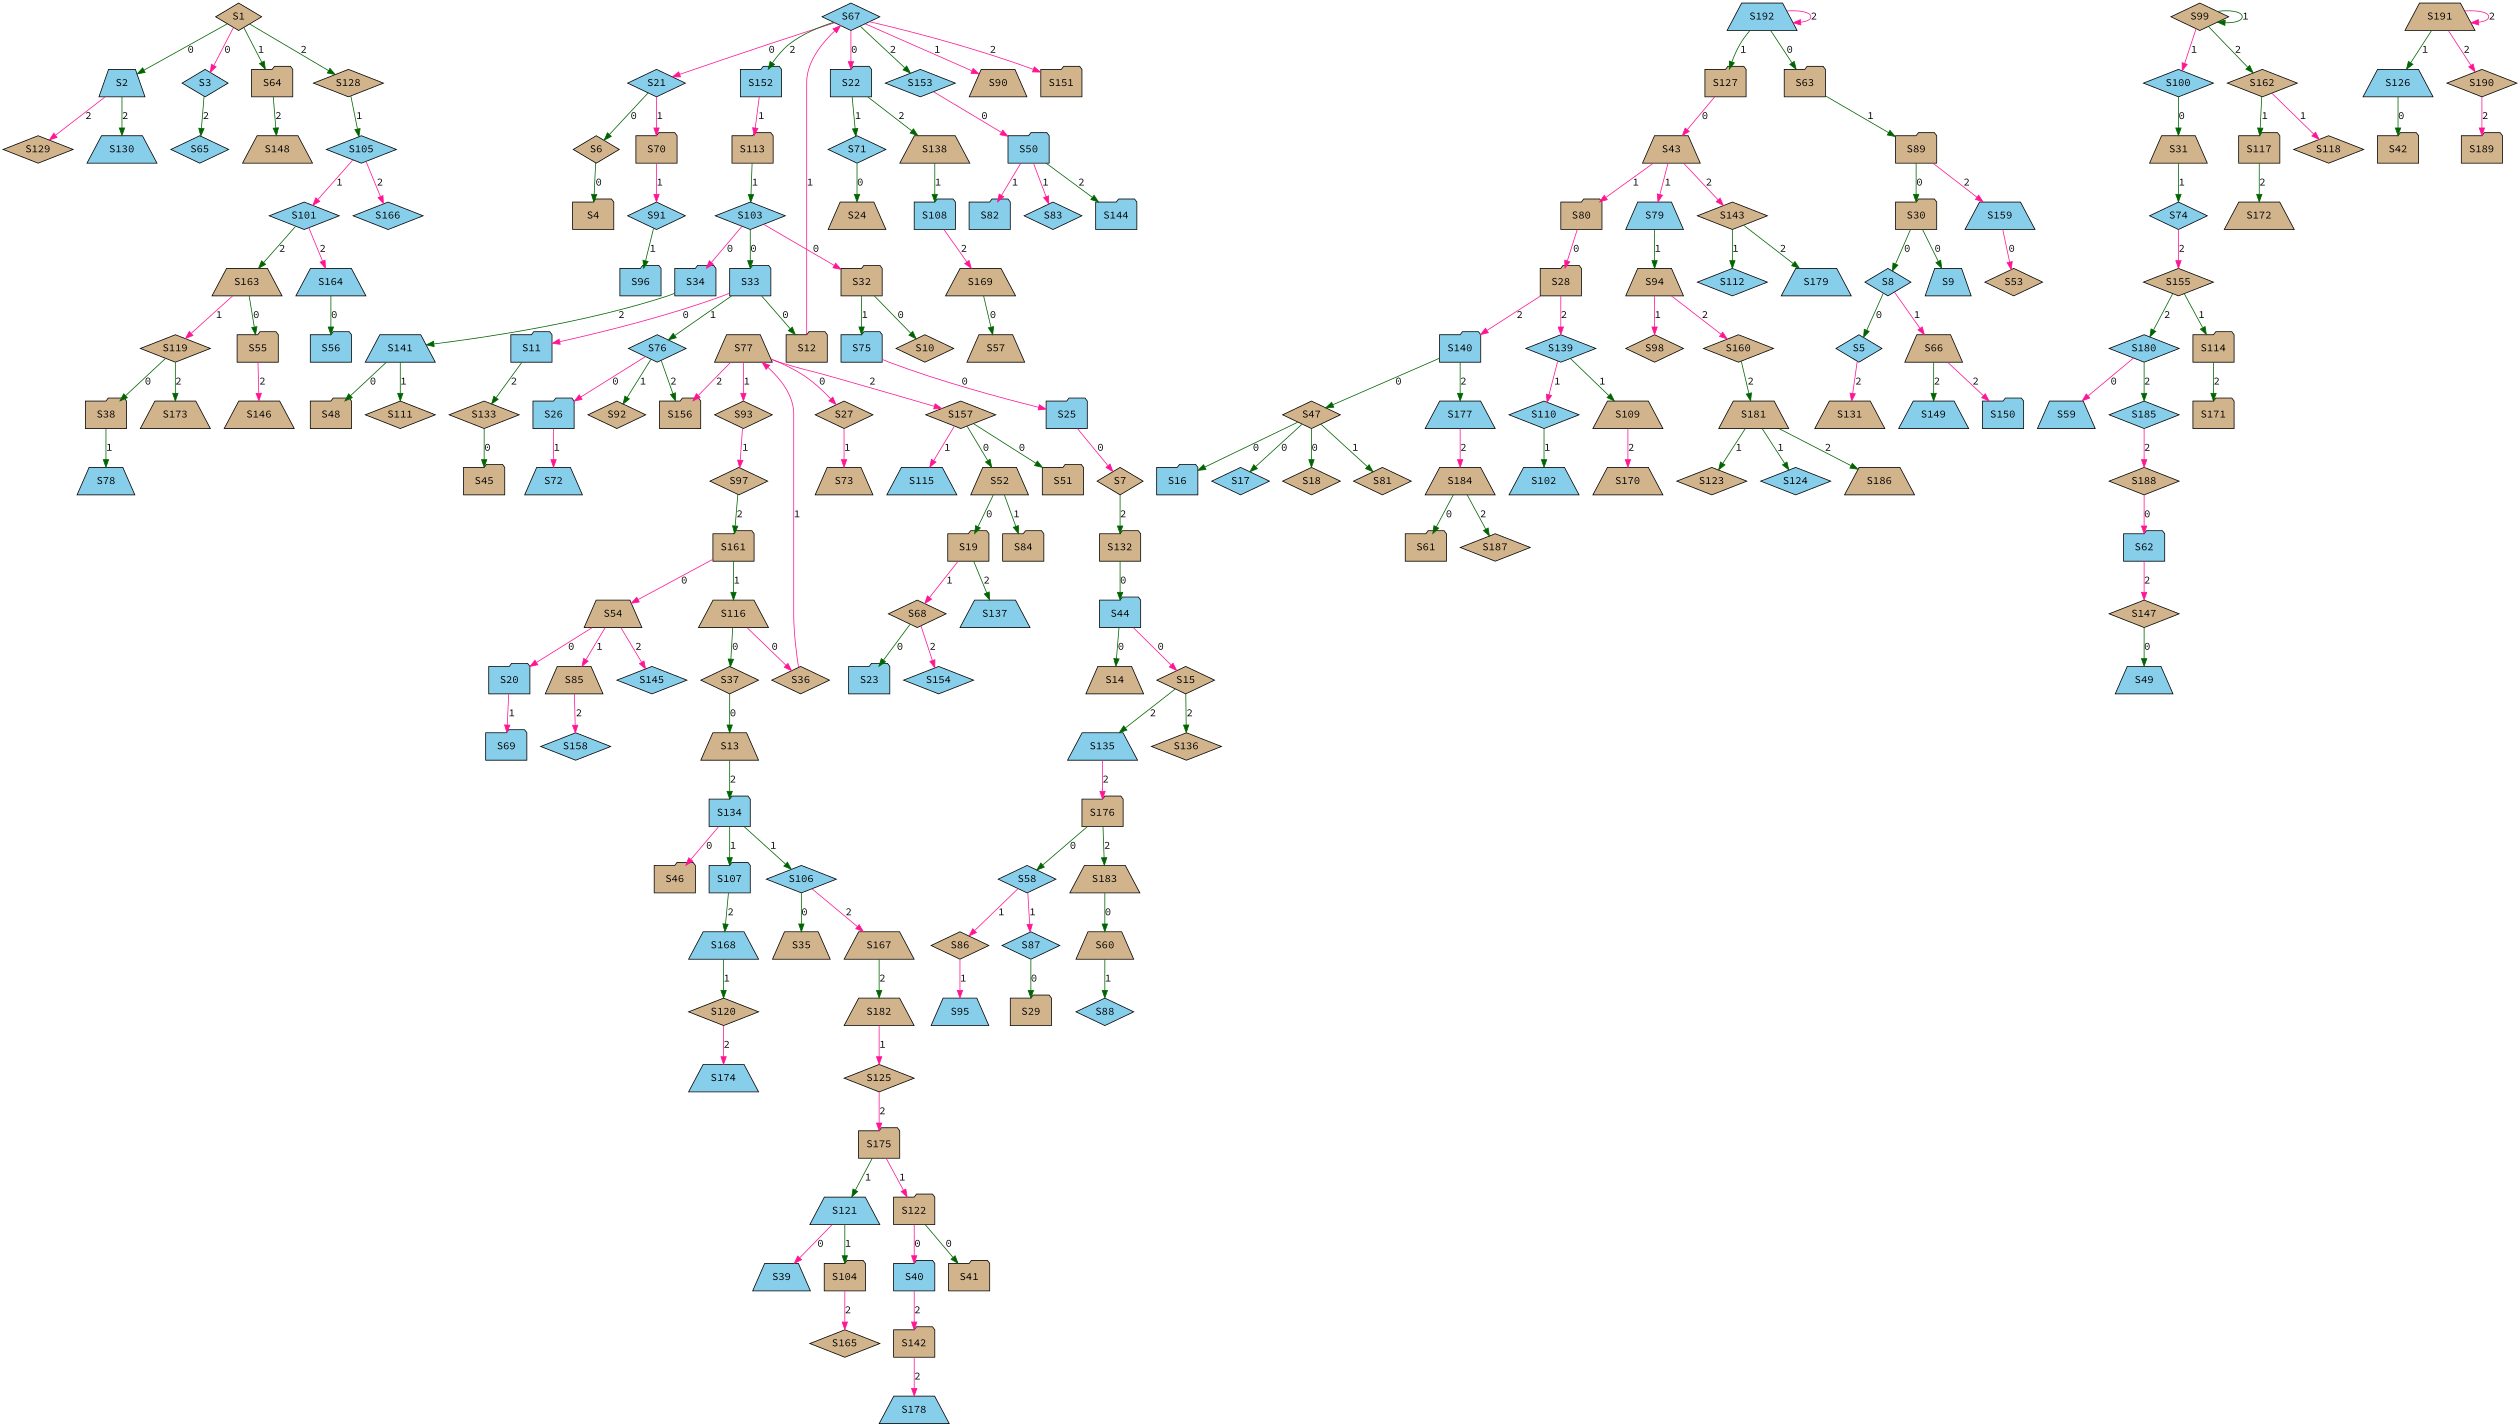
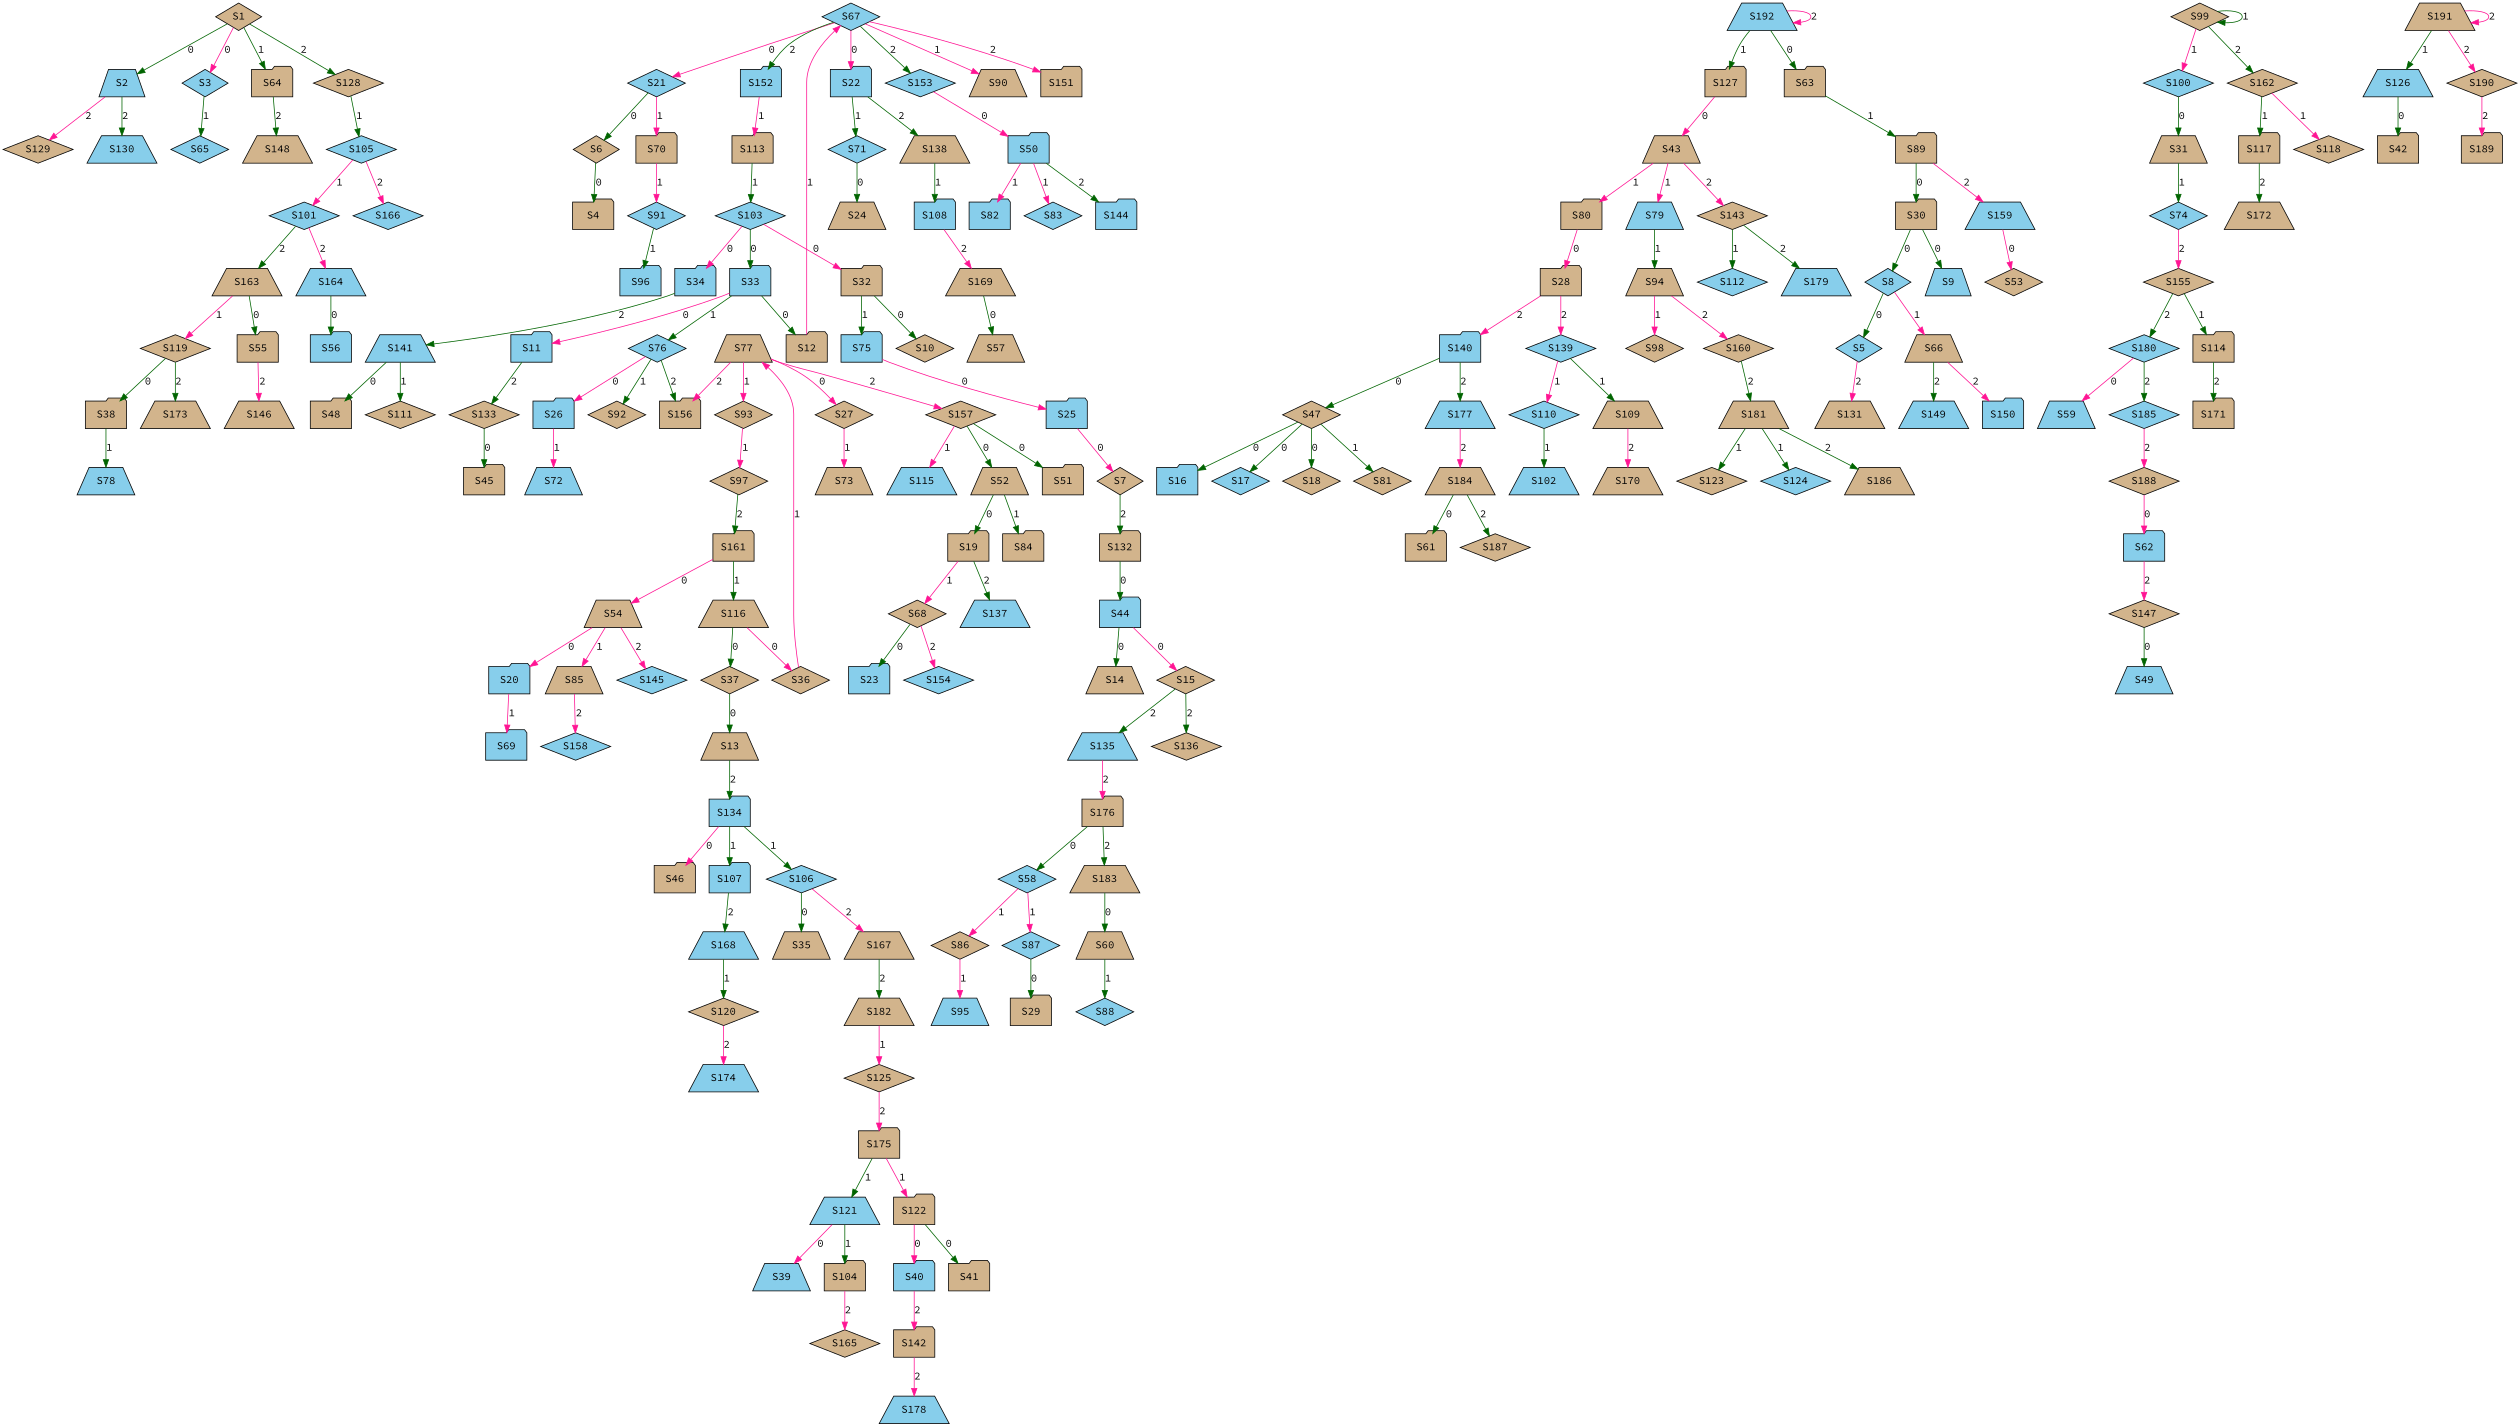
(206, 116) -> (206, 116)
